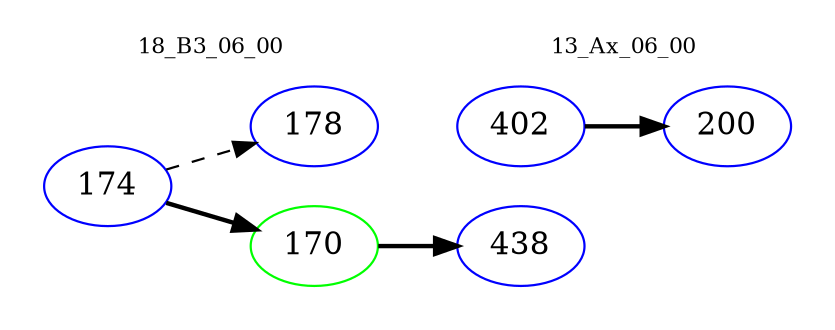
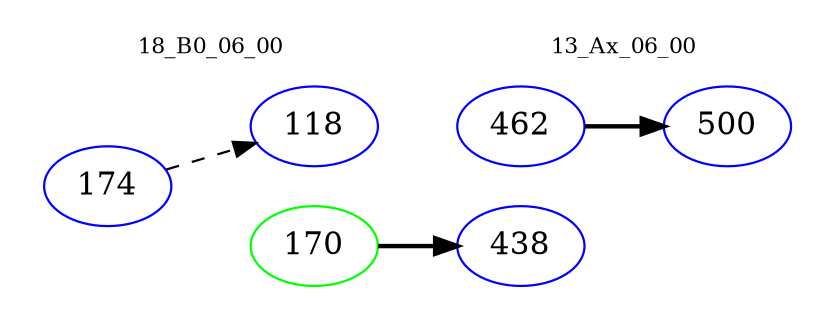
(211, 48) -> (211, 48)
(314, 126) -> (314, 126)
(521, 126) -> (521, 126)
(727, 126) -> (727, 126)
(200, 213) -> none
